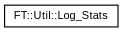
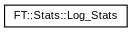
(61, 16) -> (66, 16)
